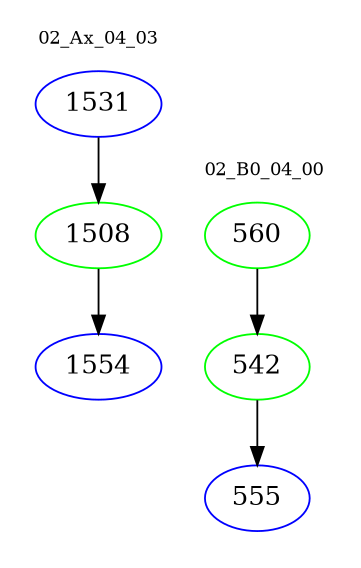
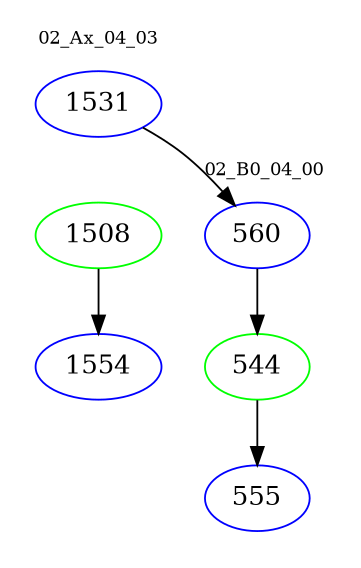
(99, 161) -> (201, 170)
(257, 235) -> (257, 235)
(257, 367) -> (257, 367)
